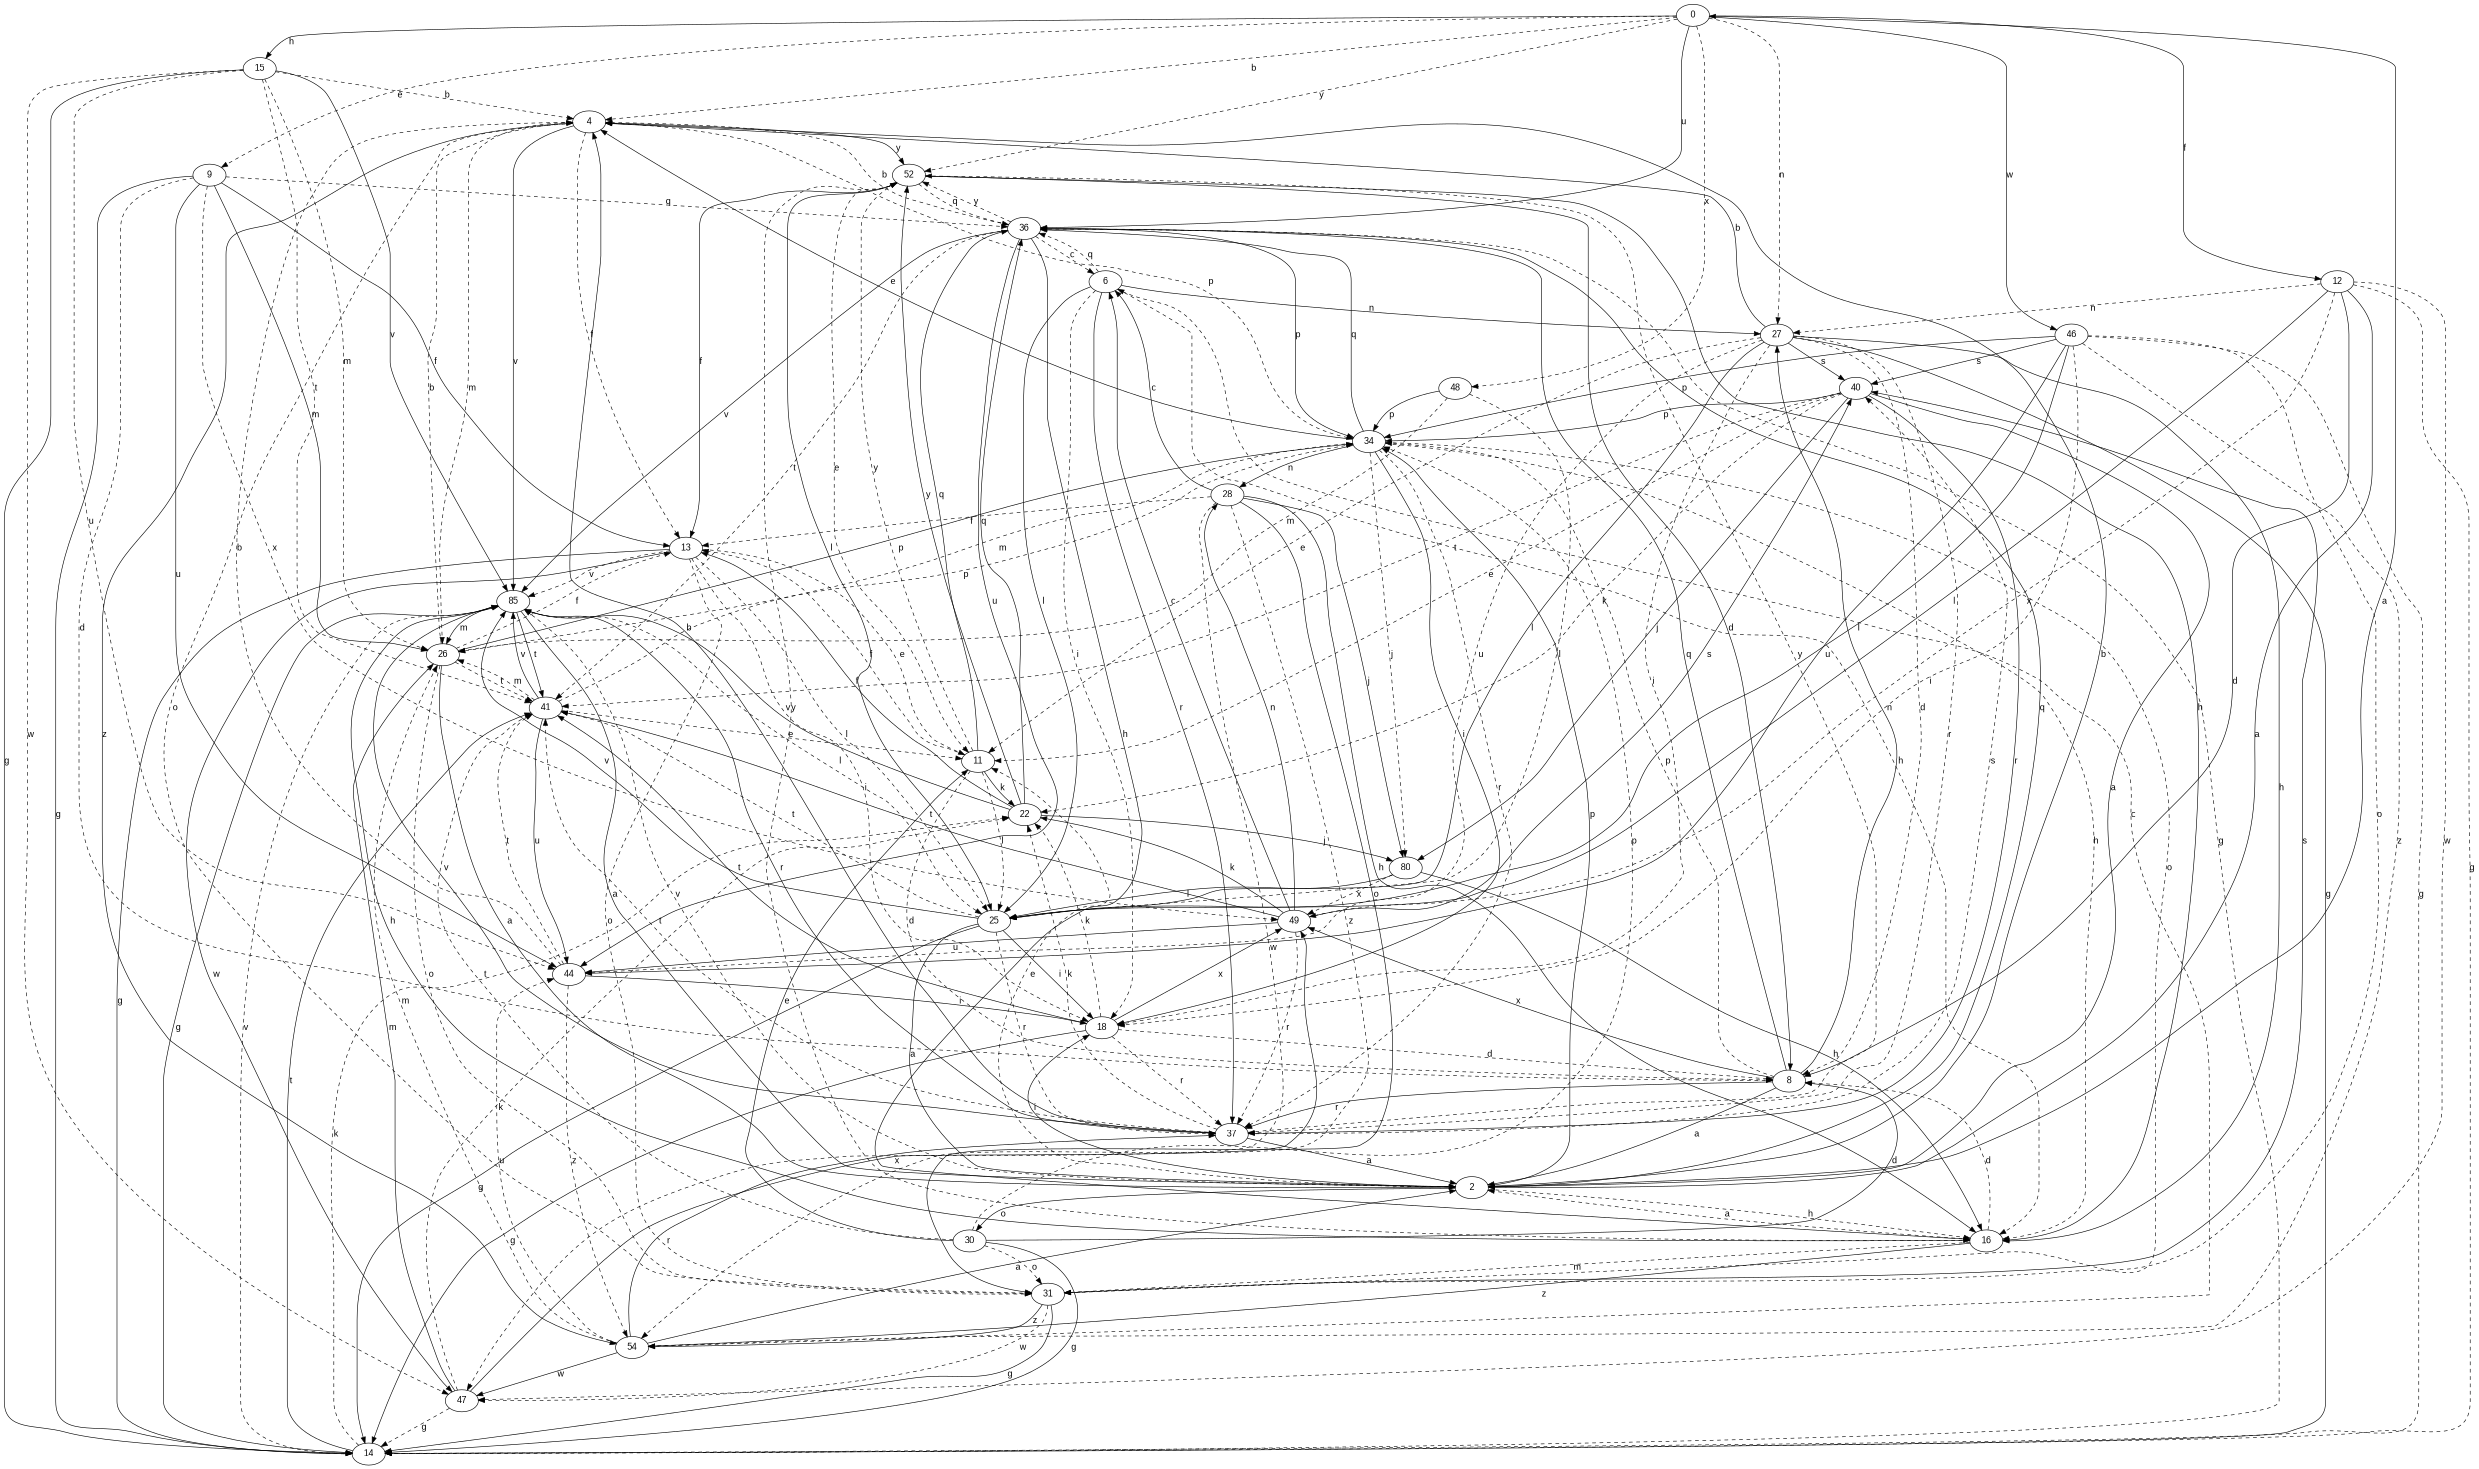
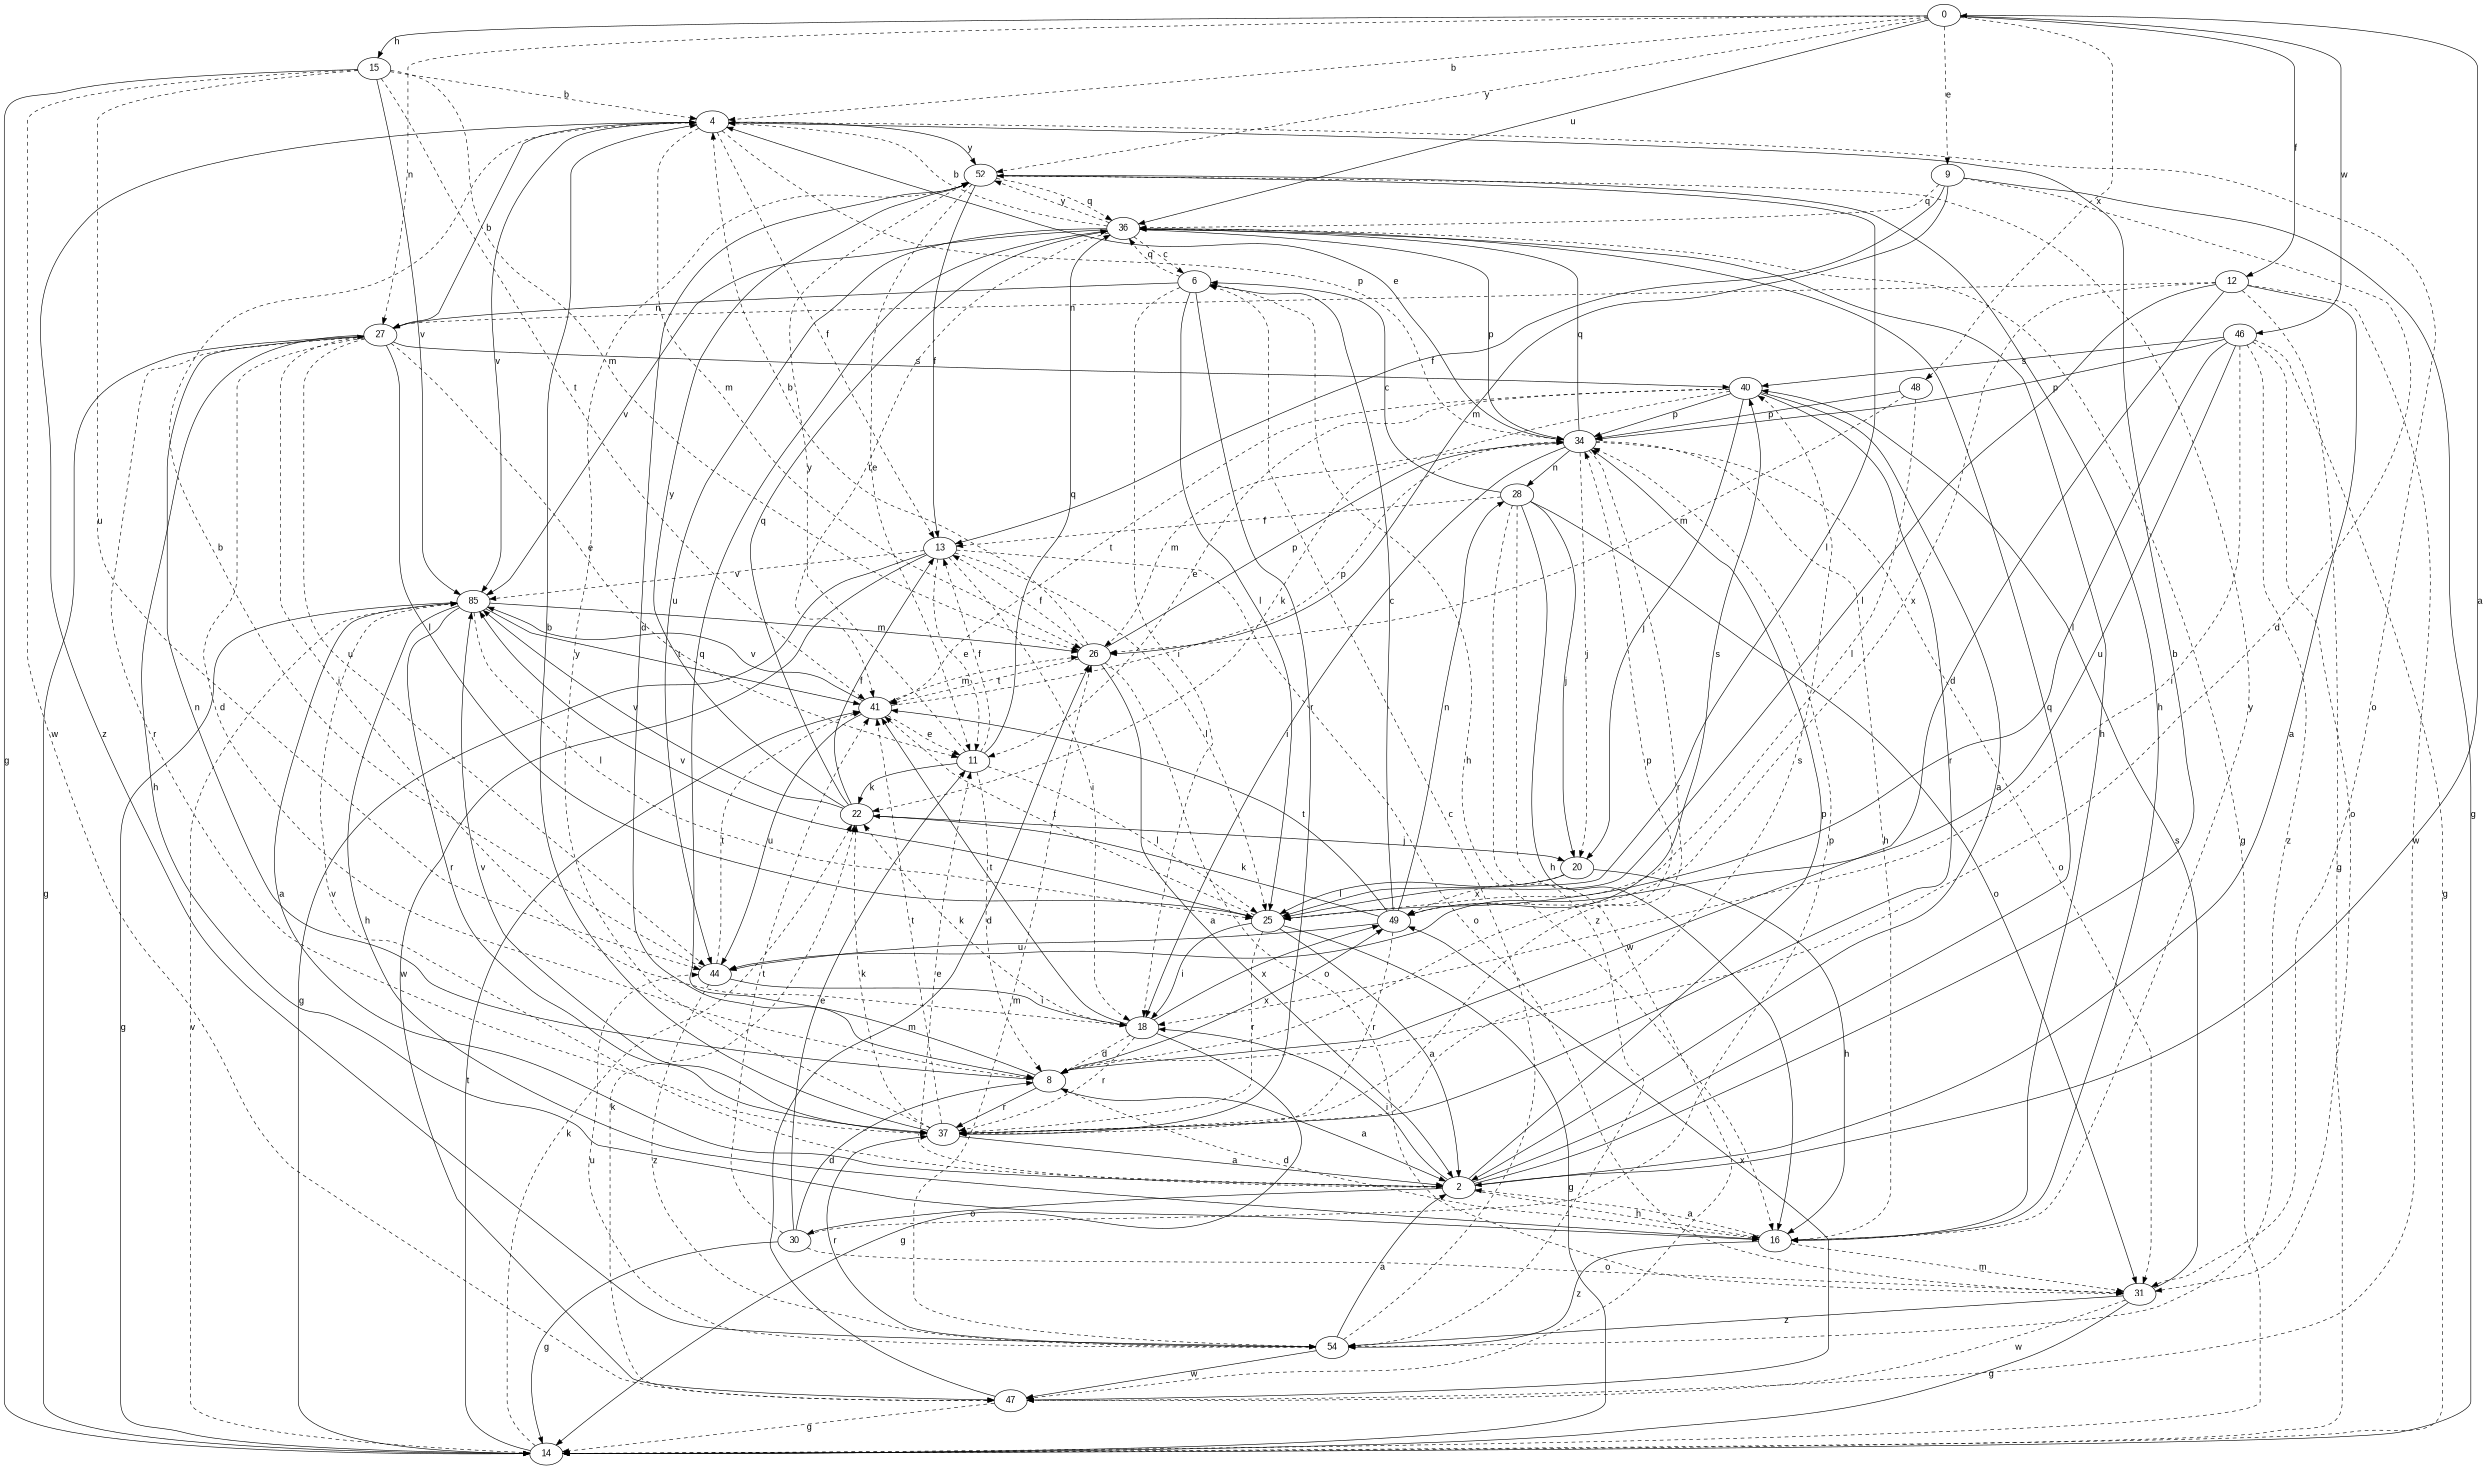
(179, 668) -> none
(514, 749) -> none
(1406, 868) -> (1577, 868)
